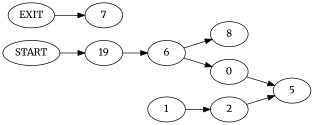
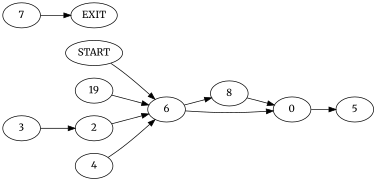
(66, 15) -> (52, 15)
(69, 53) -> (131, 78)
(257, 101) -> (127, 120)
none -> (257, 101)
(167, 109) -> (22, 128)
none -> (94, 166)
